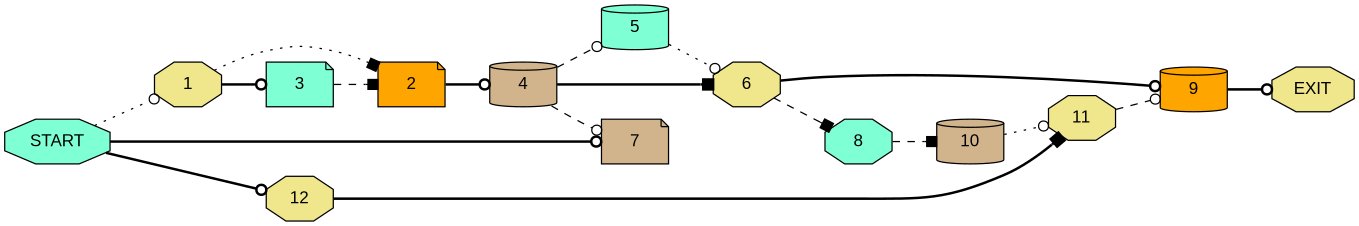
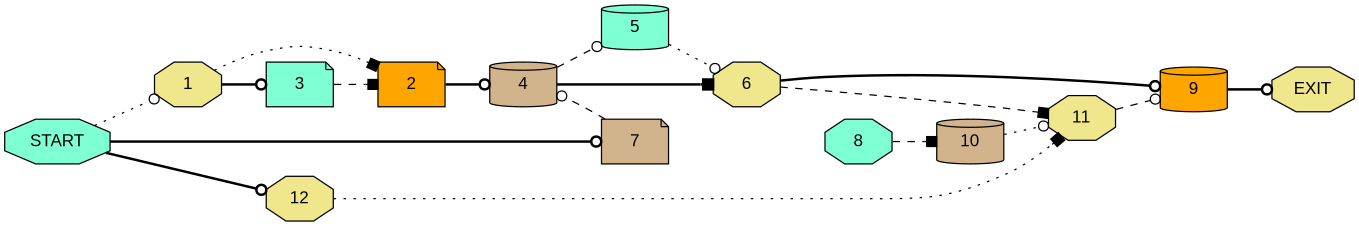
(797, 110) -> (908, 98)
(572, 117) -> (586, 108)
(699, 199) -> (699, 199)
